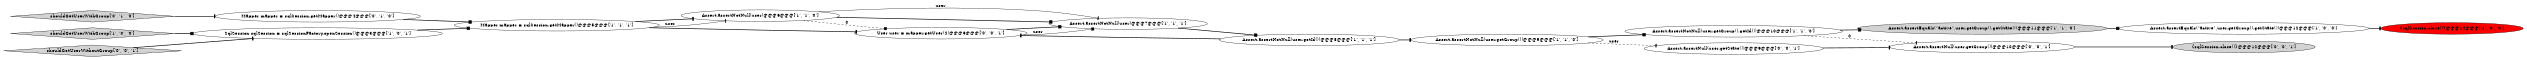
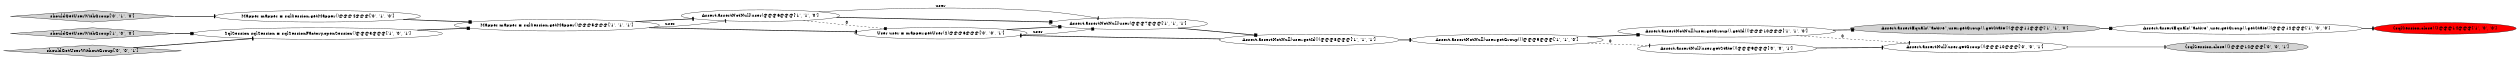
(1614, 41) -> (1611, 41)
(2123, 47) -> (2116, 47)
